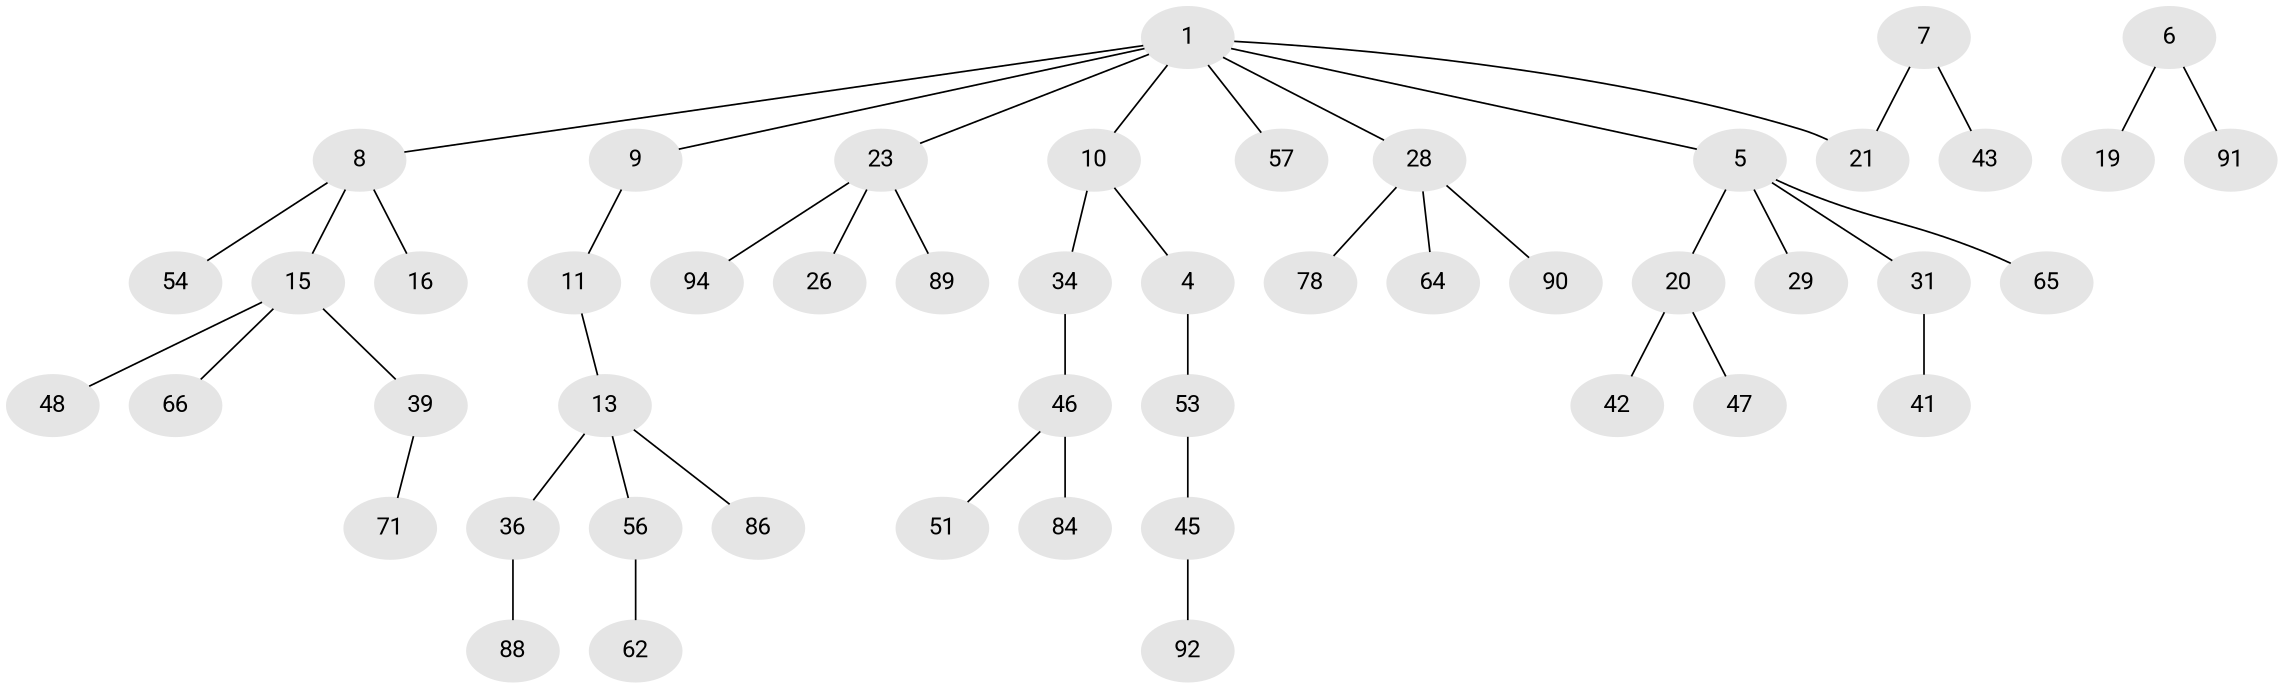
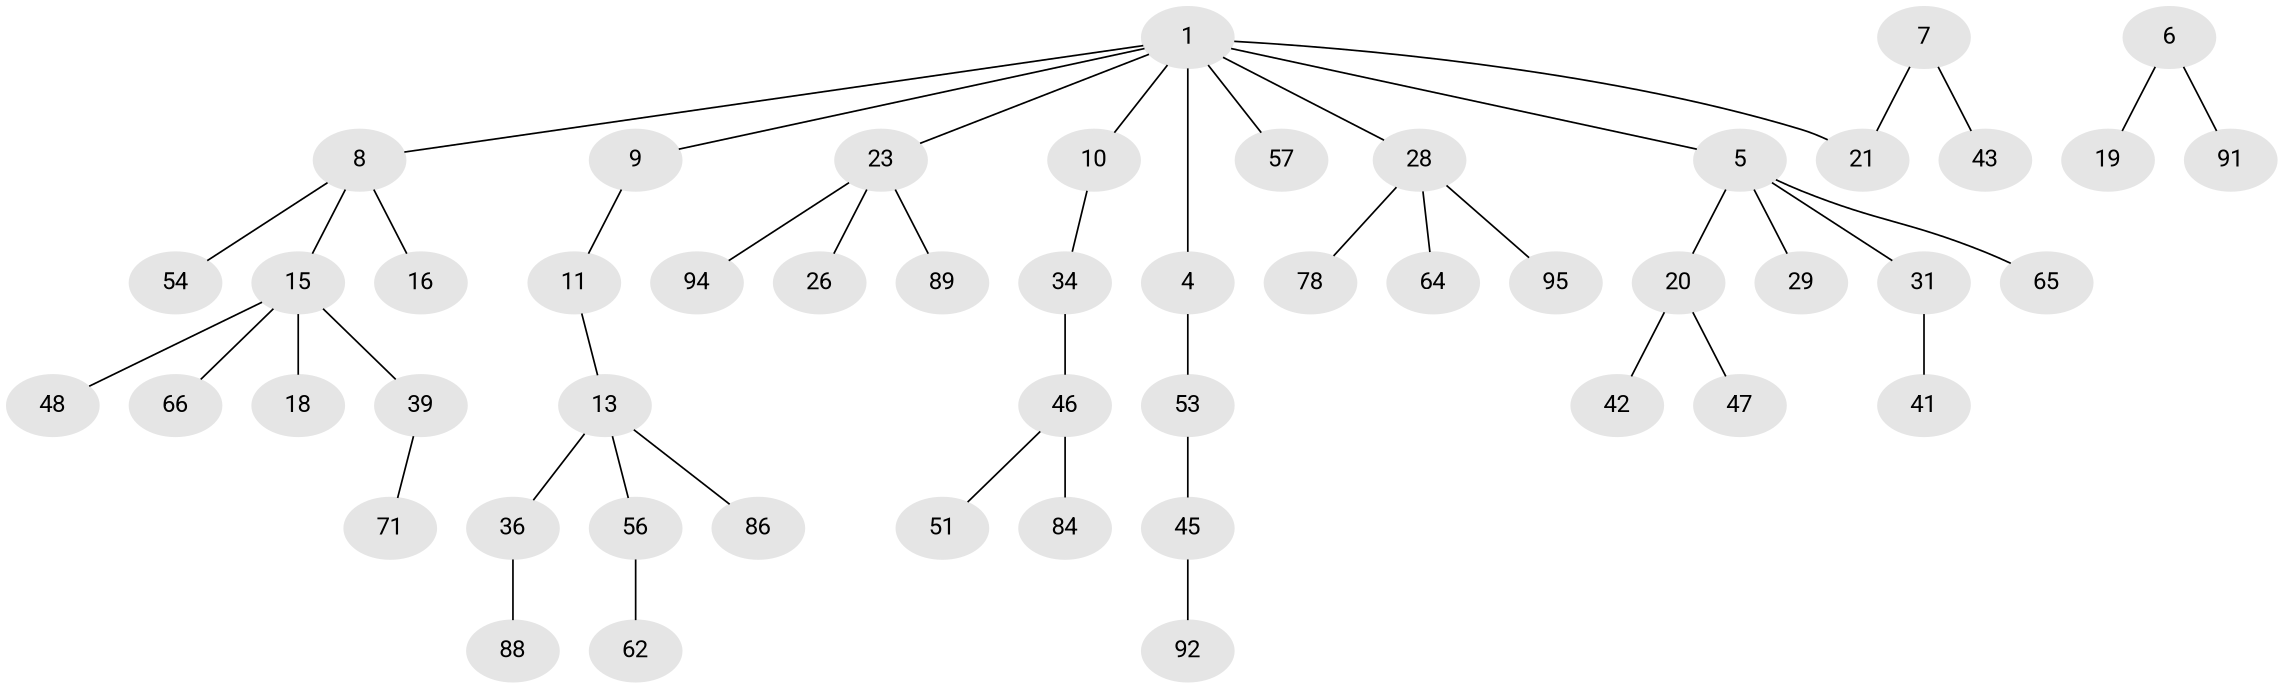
(1141, 222) -> (1188, 160)
(1556, 283) -> (1556, 283)
none -> (298, 406)
